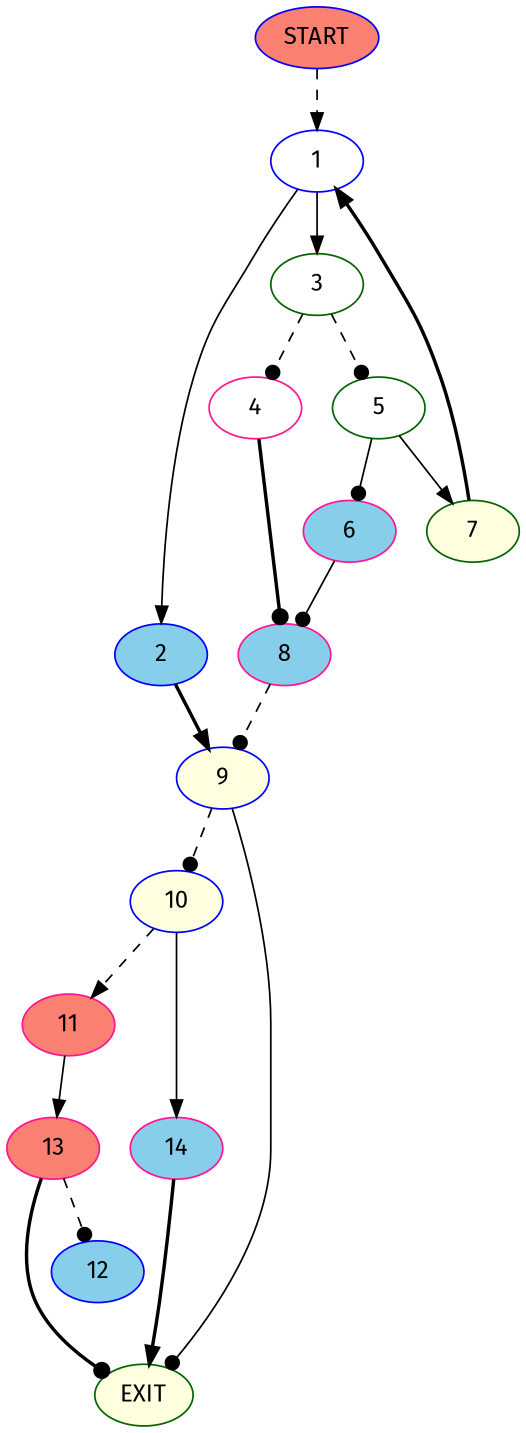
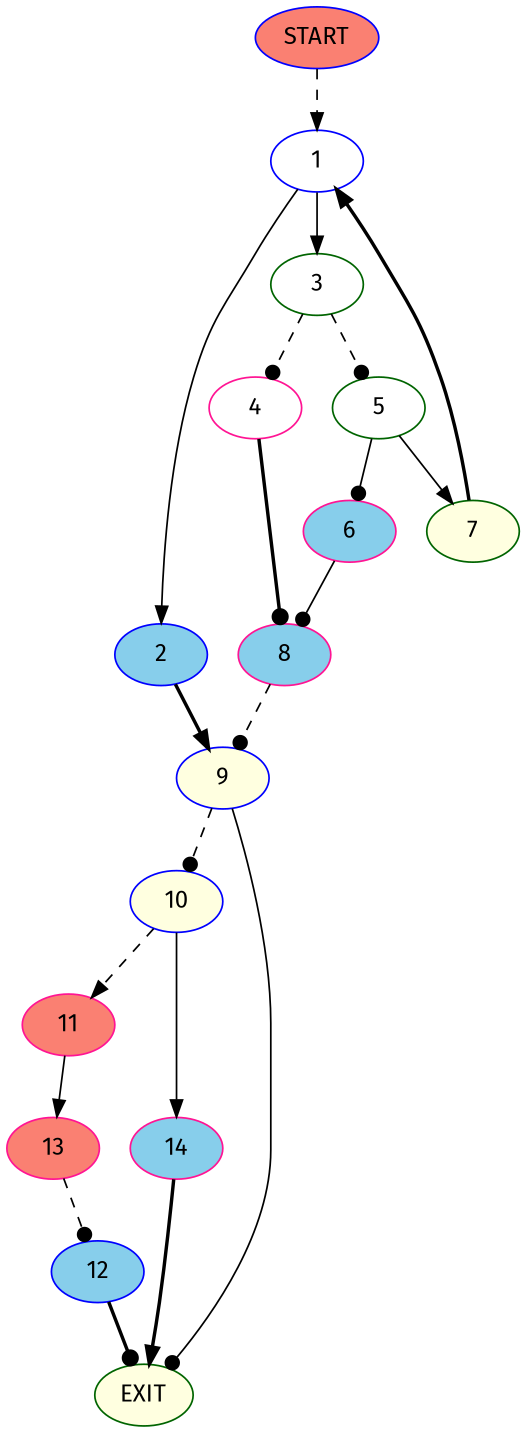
(30, 1284) -> (118, 1327)
